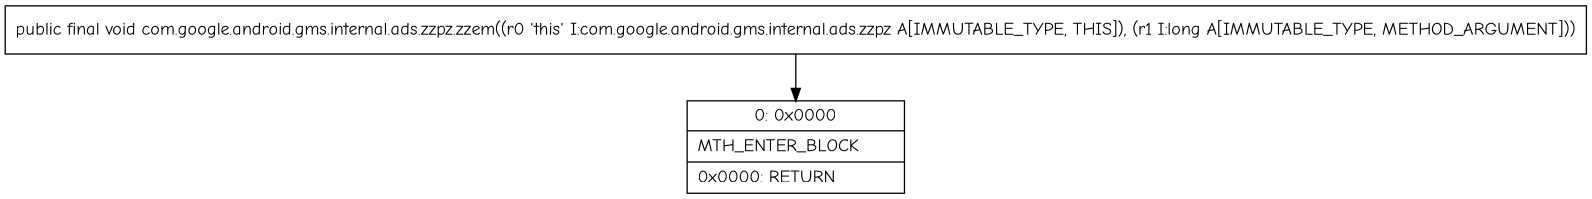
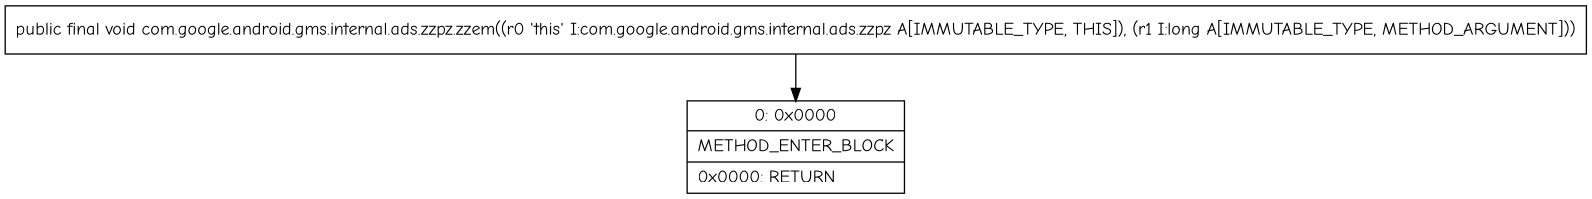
(778, 146) -> (796, 146)
